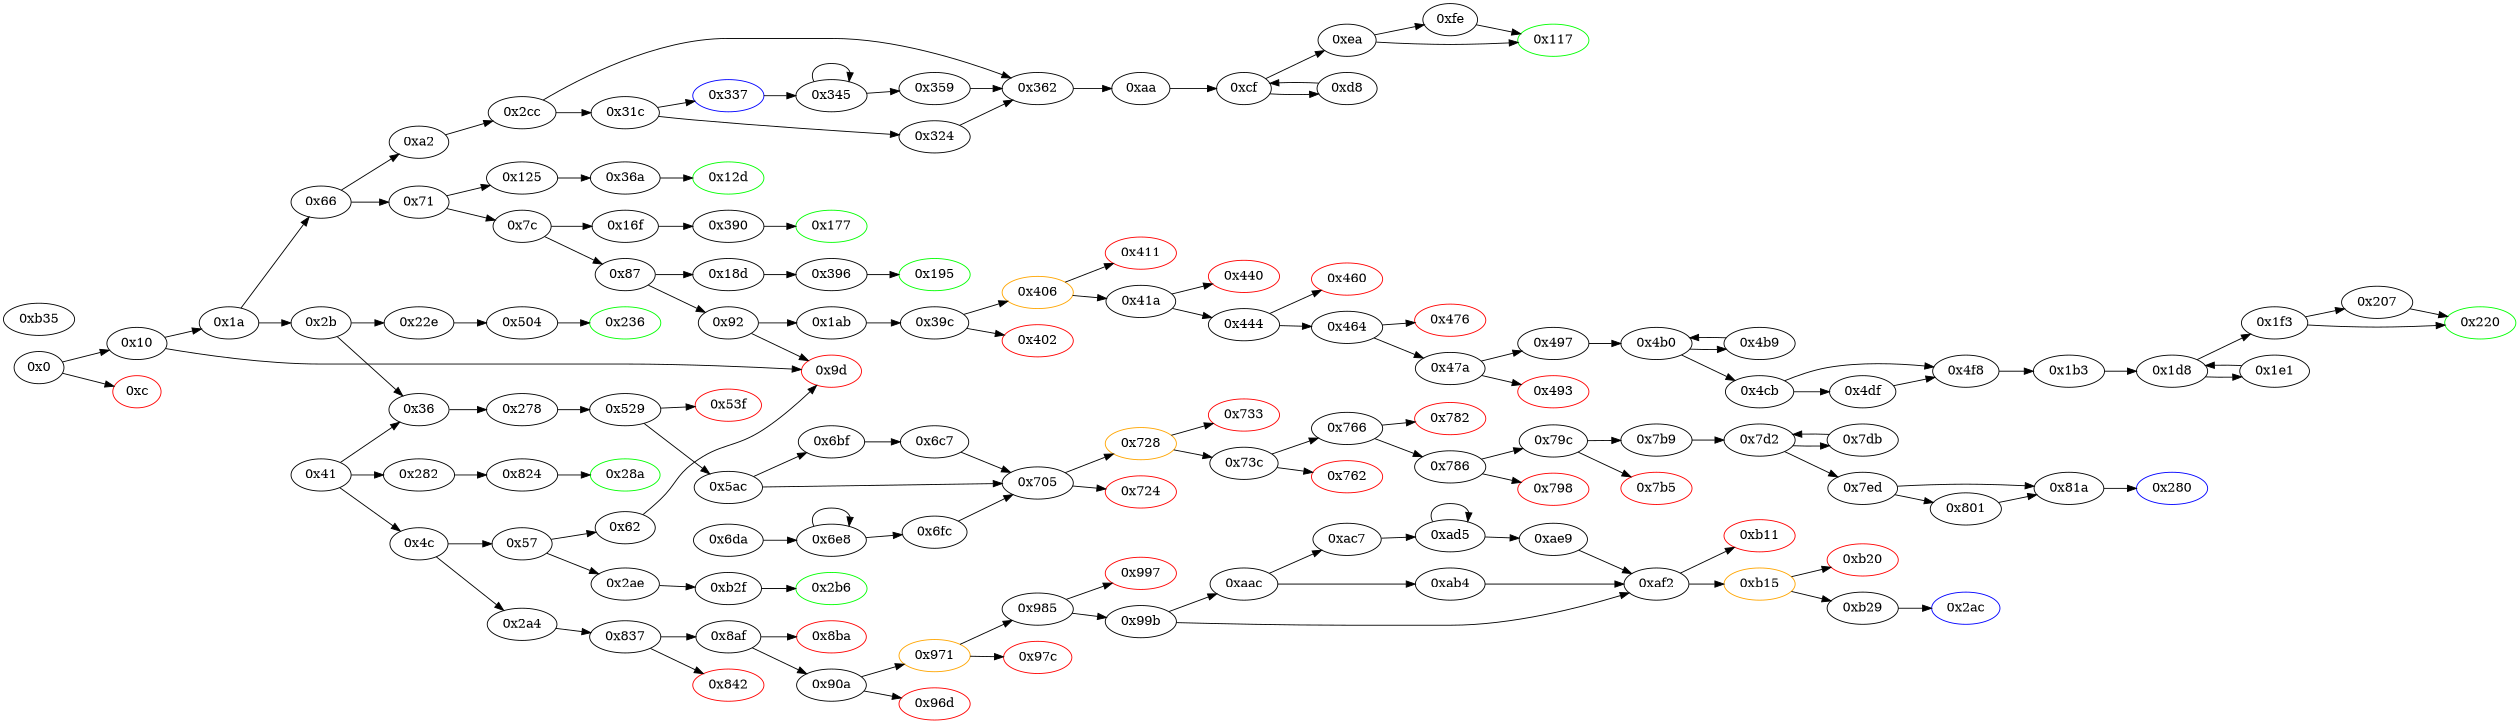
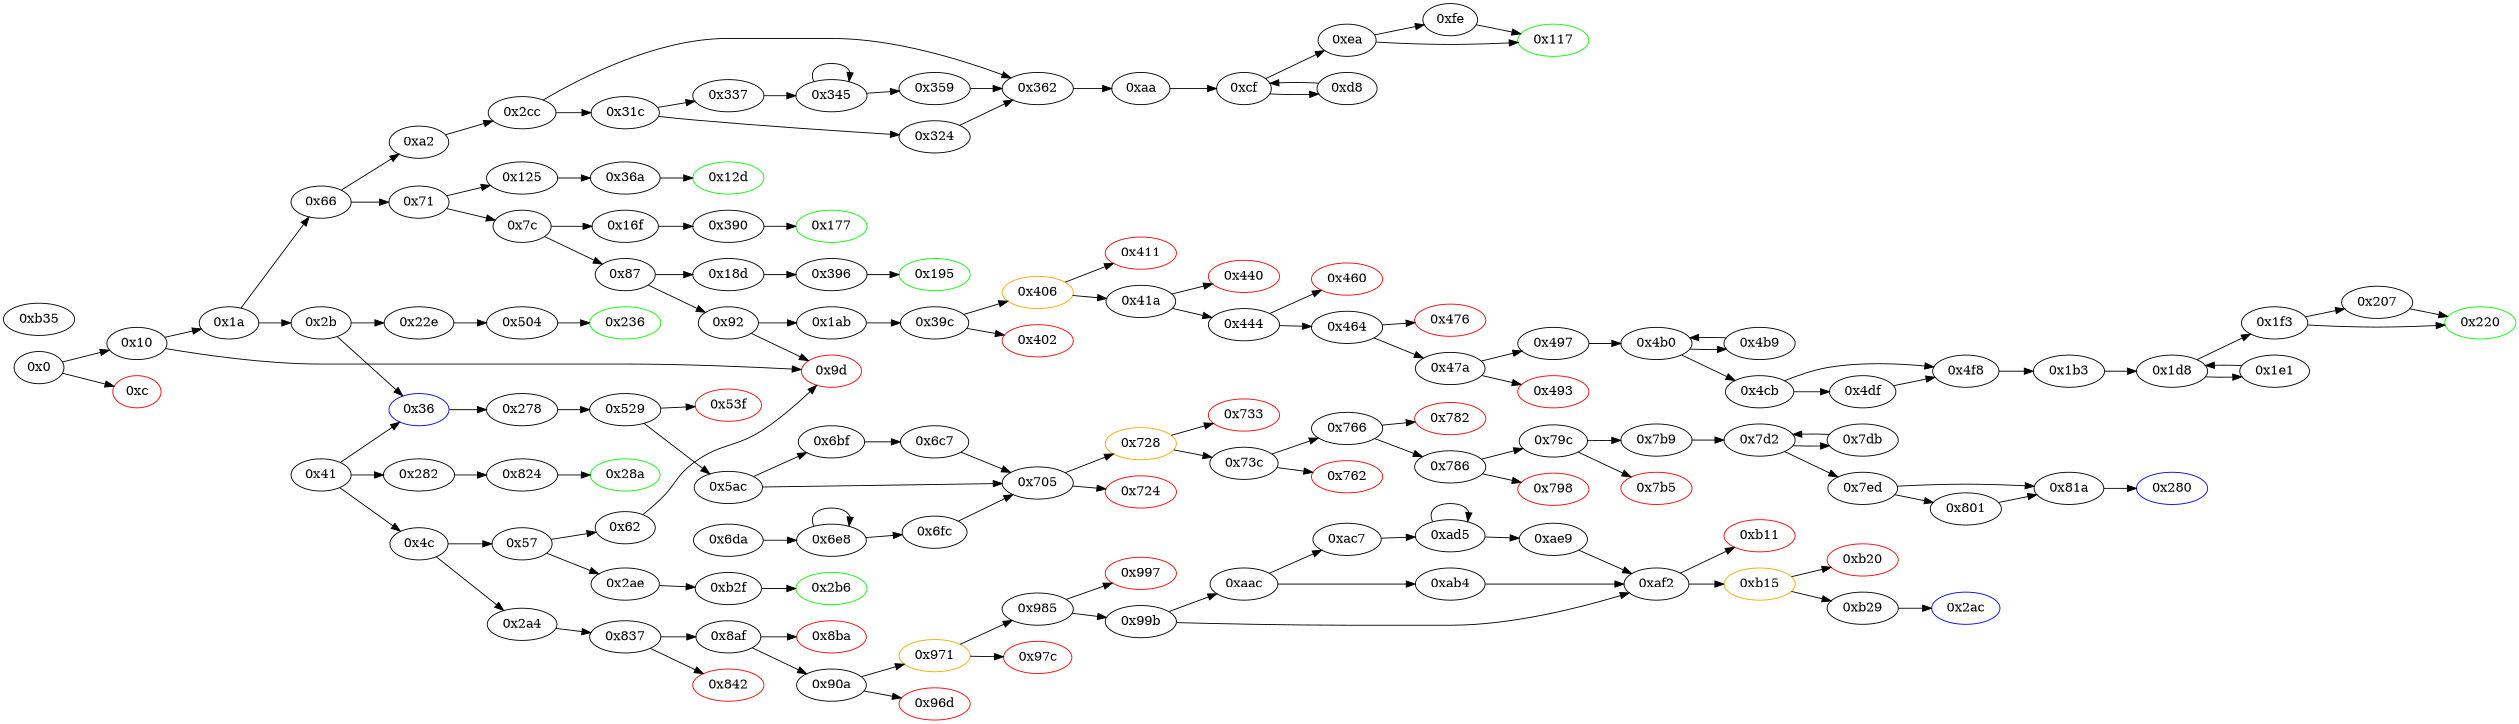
(728, 96) -> (728, 96)
(419, 410) -> (419, 410)
